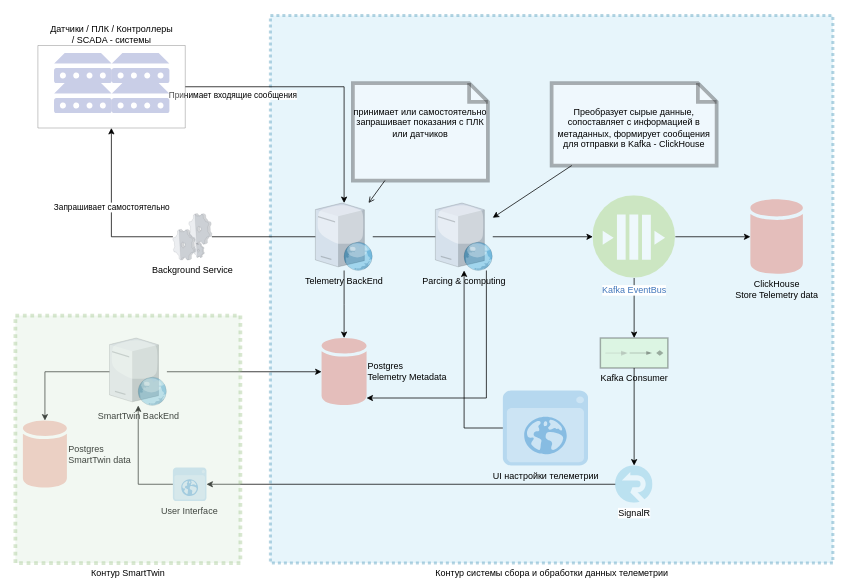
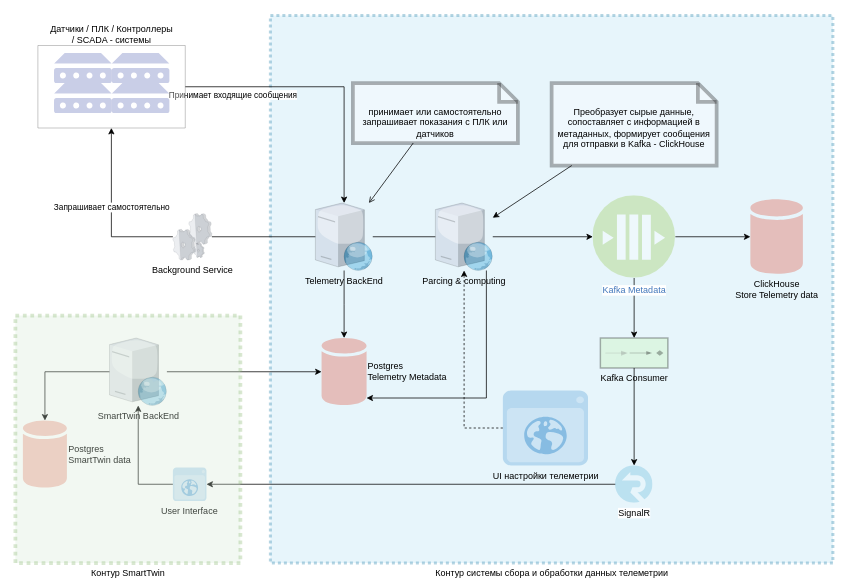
(420, 132) -> (435, 113)
(635, 291) -> (635, 291)
(464, 371) -> (464, 371)
